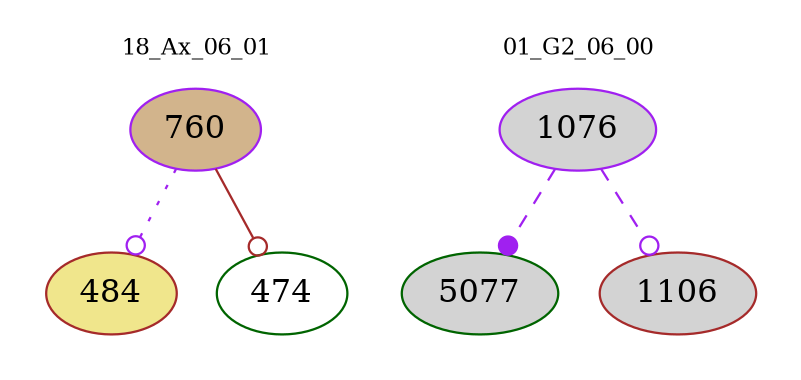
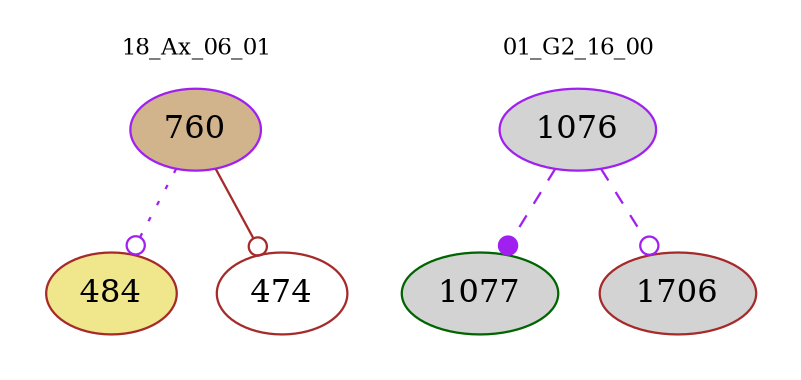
(579, 49) -> (579, 49)
(282, 293) -> (282, 293)
(480, 293) -> (480, 293)
(678, 293) -> (678, 293)
